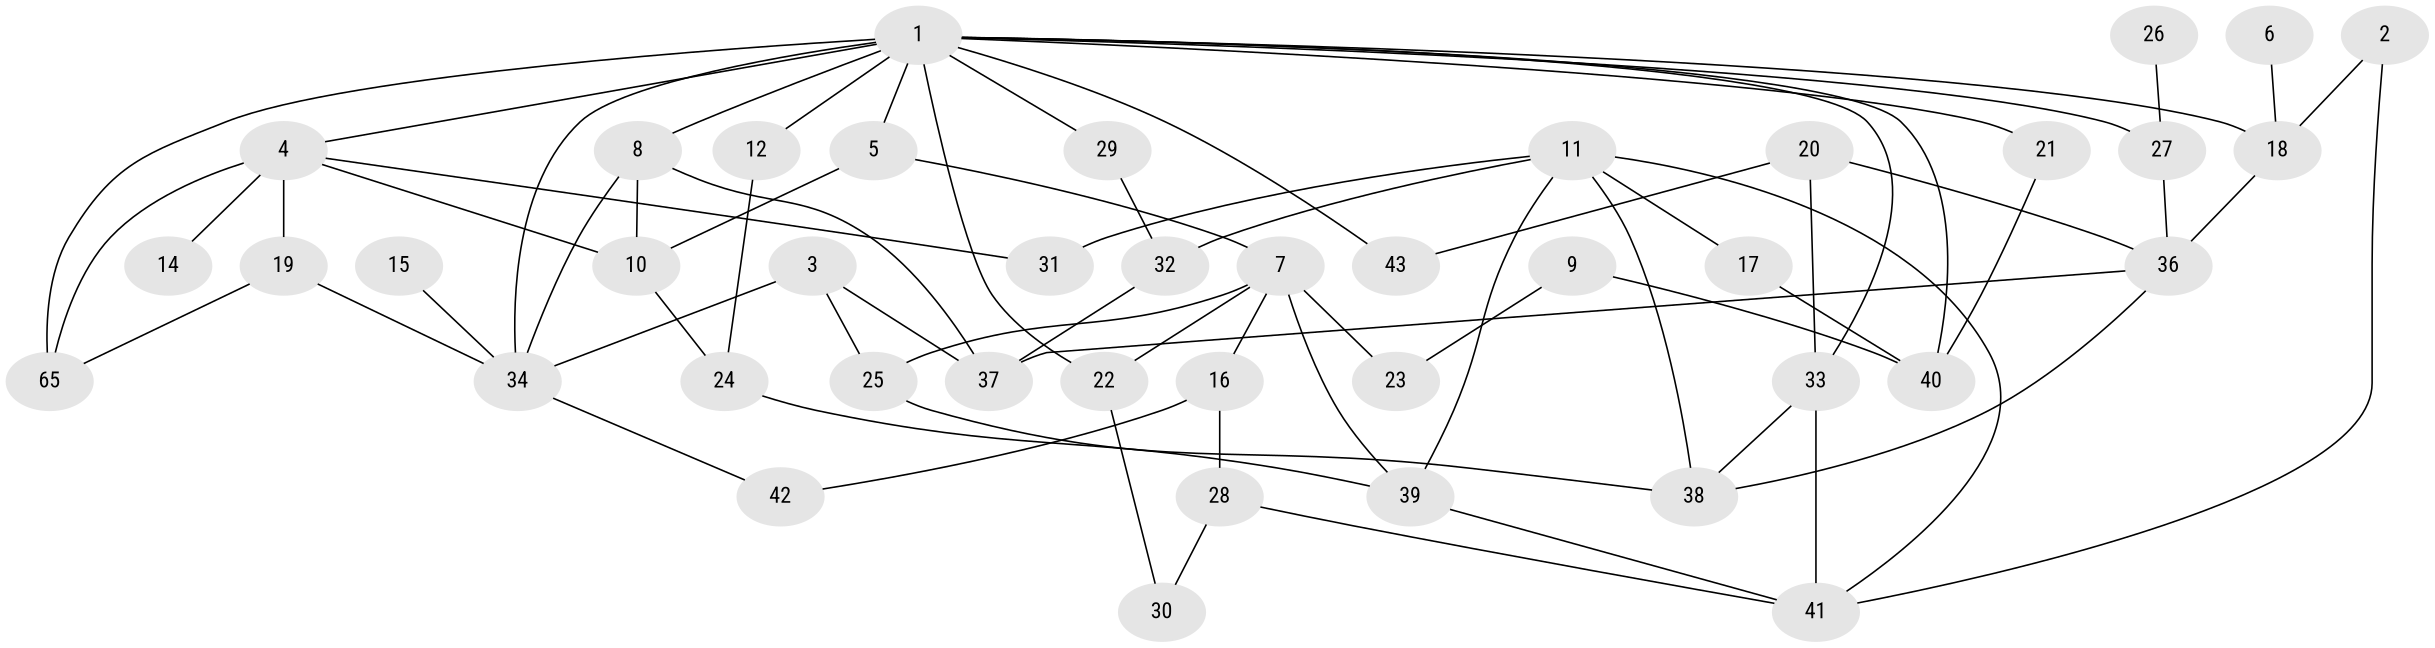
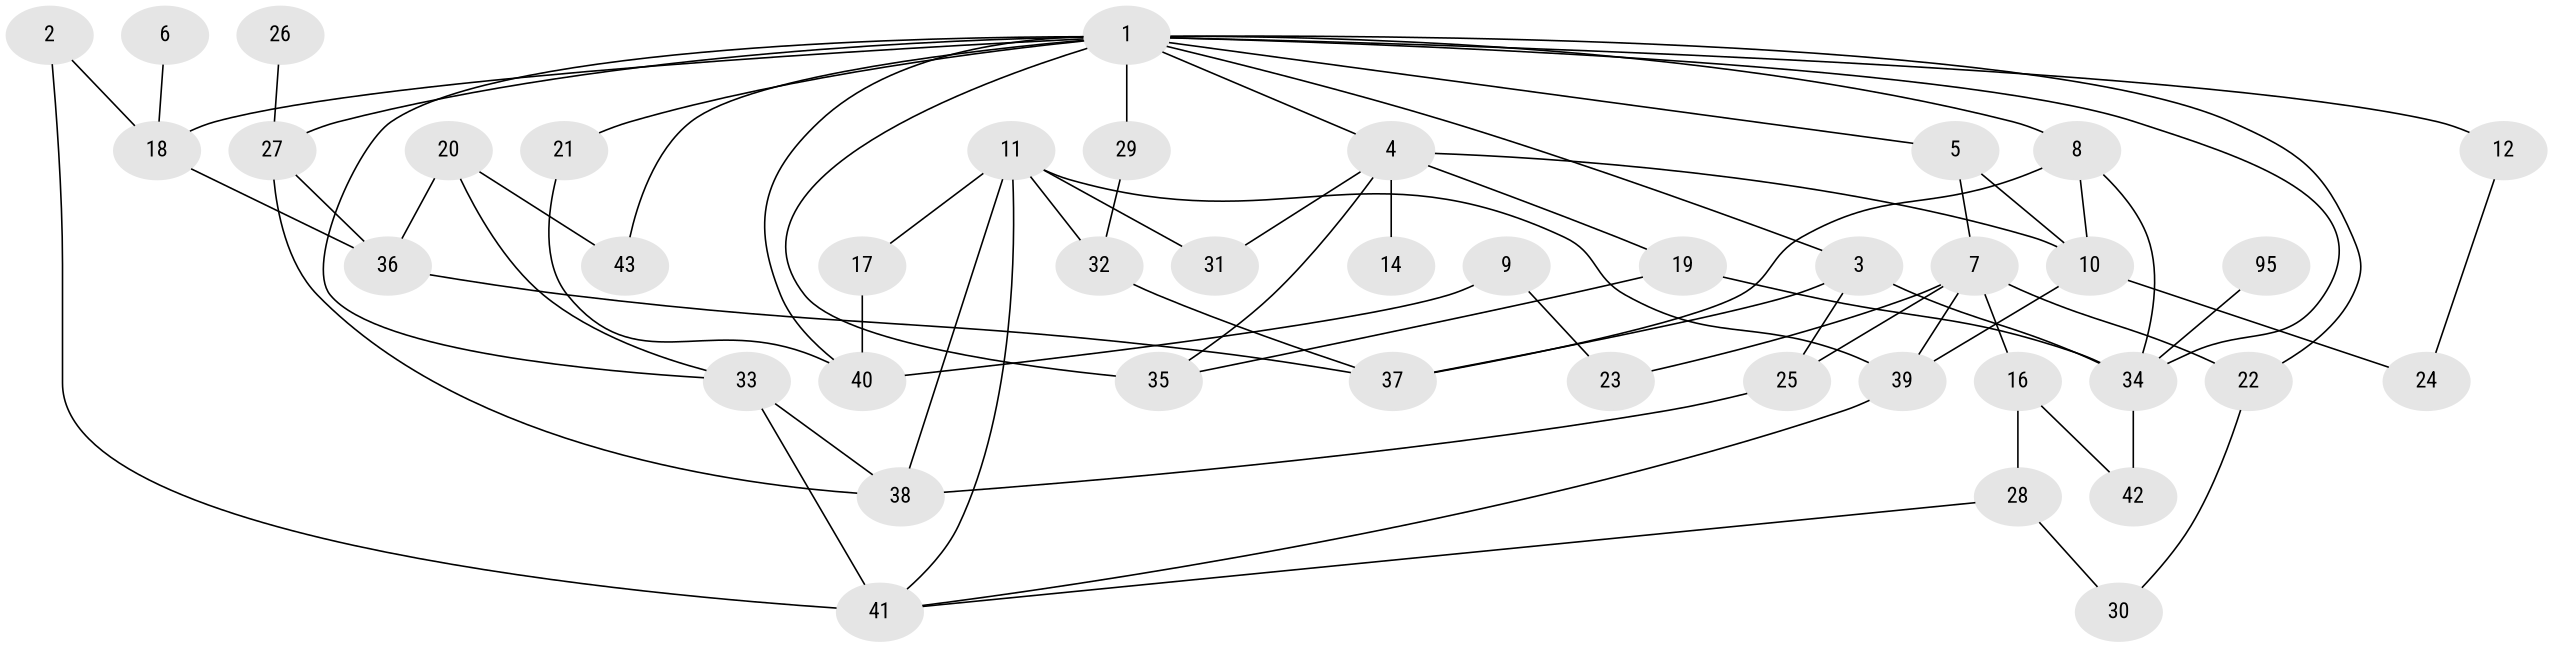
none -> (1498, 137)
(399, 266) -> (2266, 266)
(50, 381) -> (1159, 381)
(1958, 425) -> (511, 417)
(1004, 439) -> (2009, 316)
